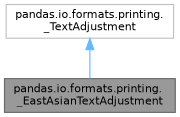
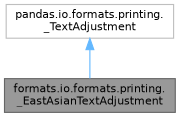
(90, 96) -> (90, 96)
